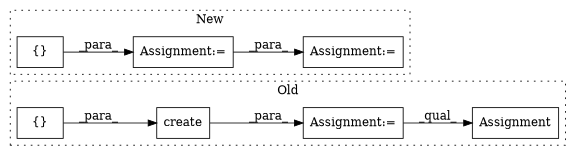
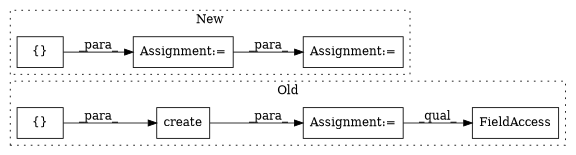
(515, 123) -> (515, 123)
